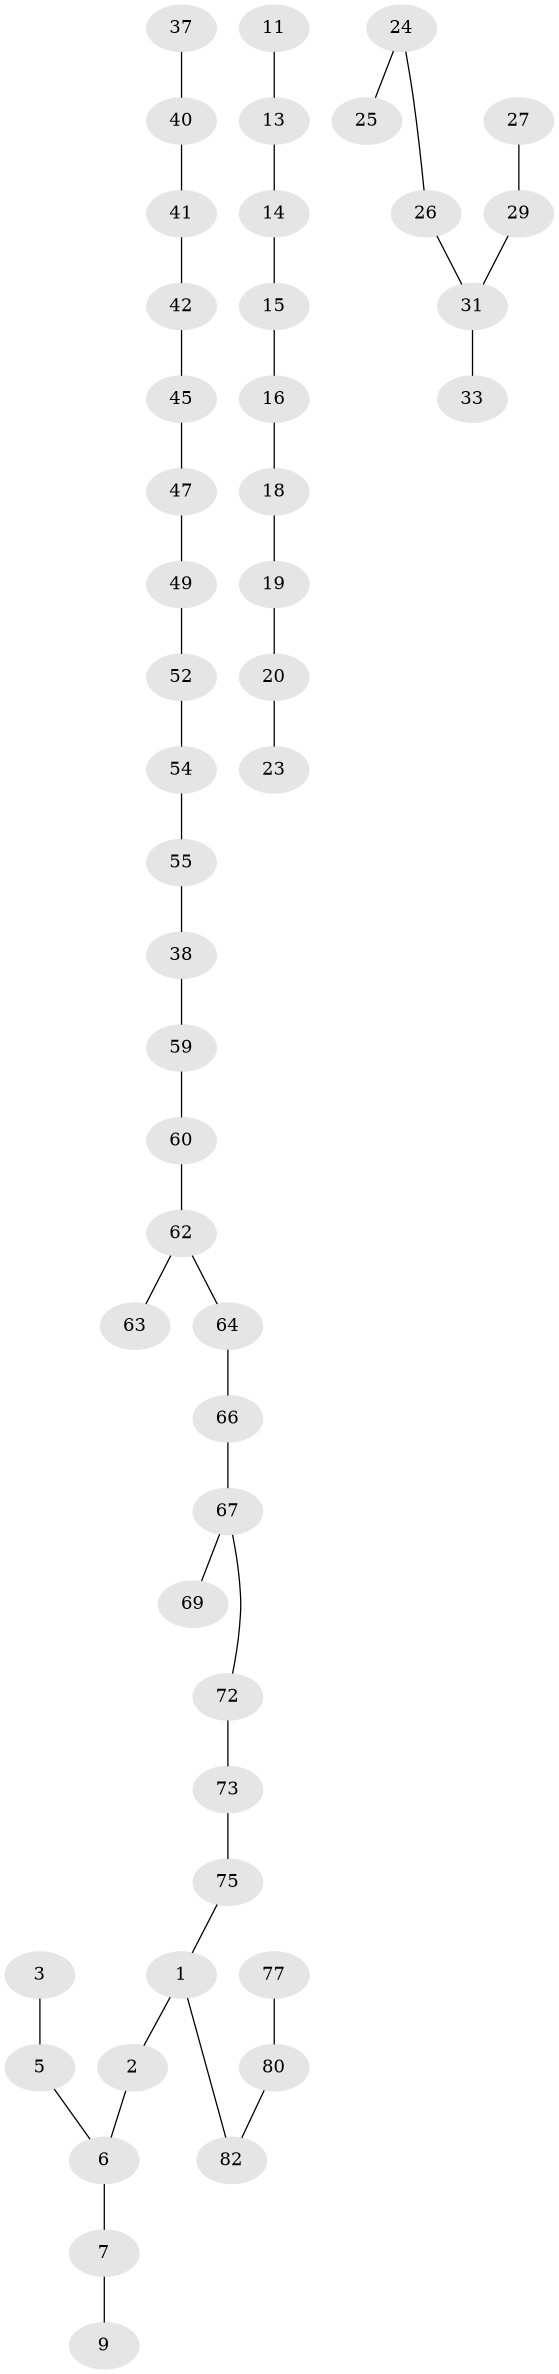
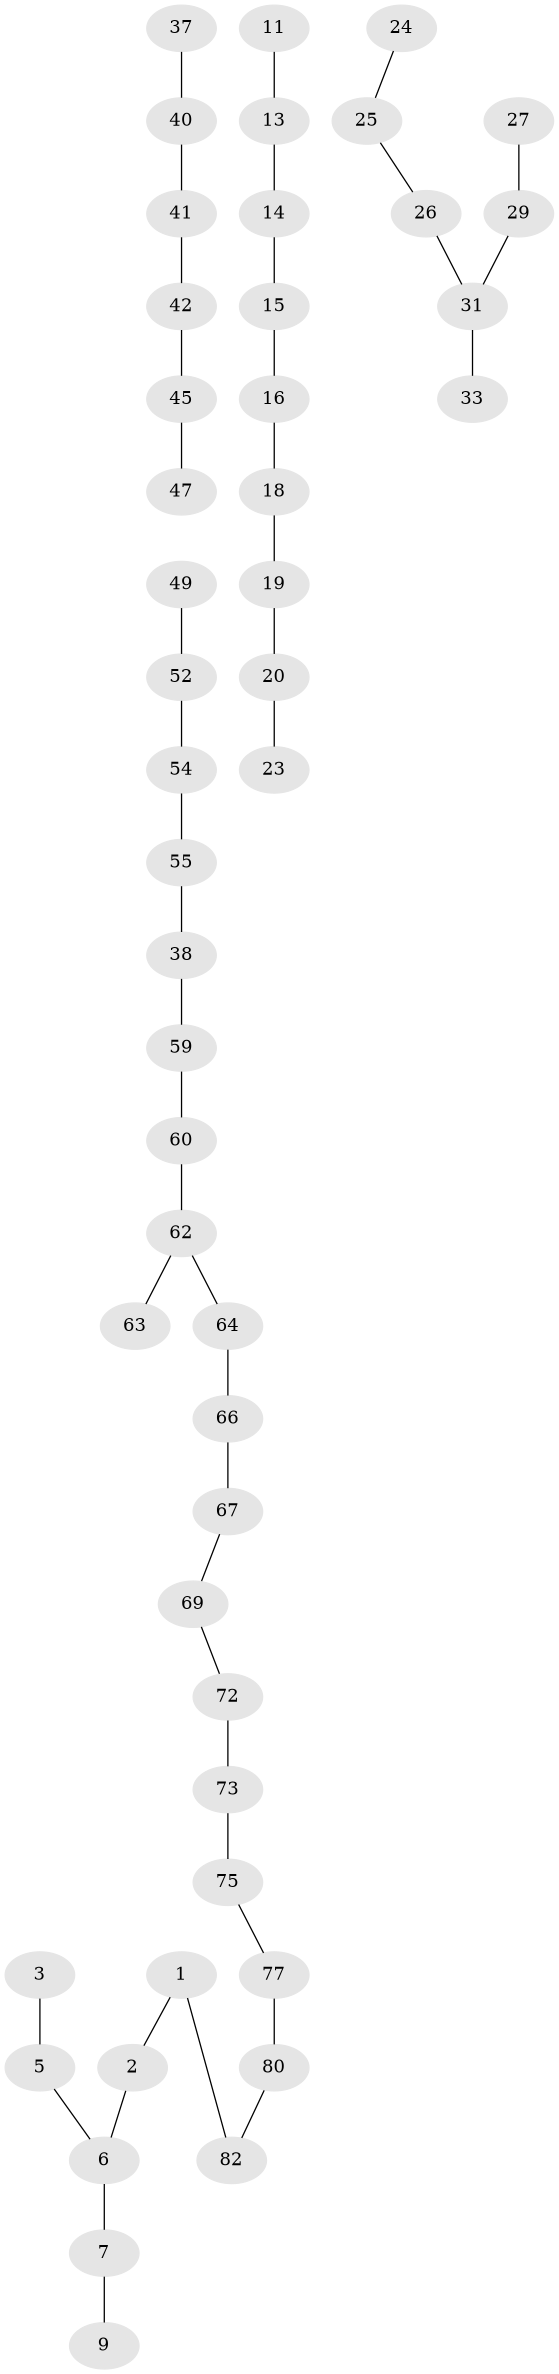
(416, 121) -> (397, 167)
(182, 538) -> none
(241, 1604) -> (210, 1650)
(205, 1929) -> (251, 1929)
